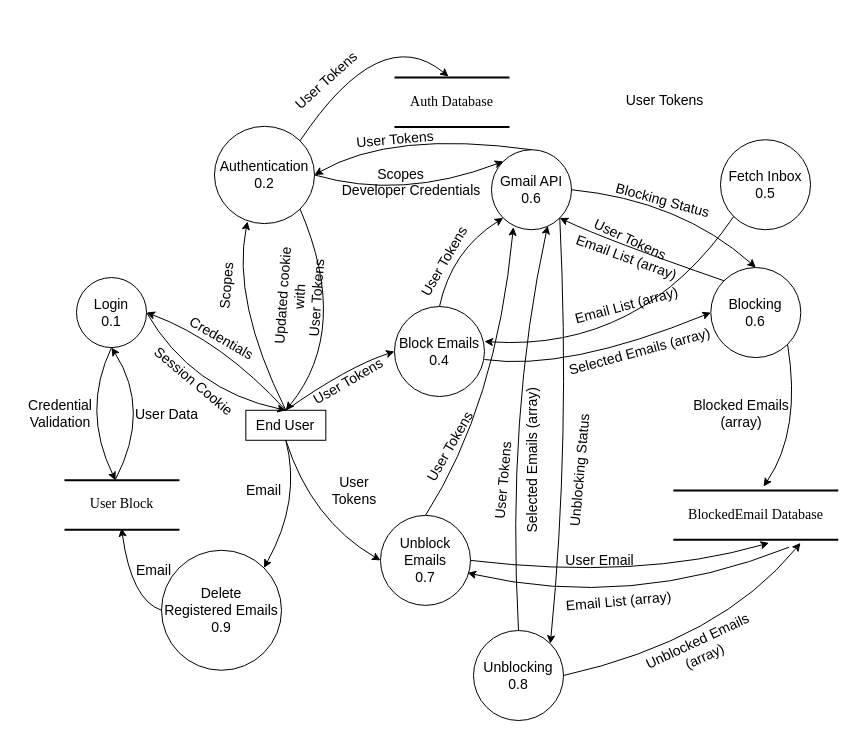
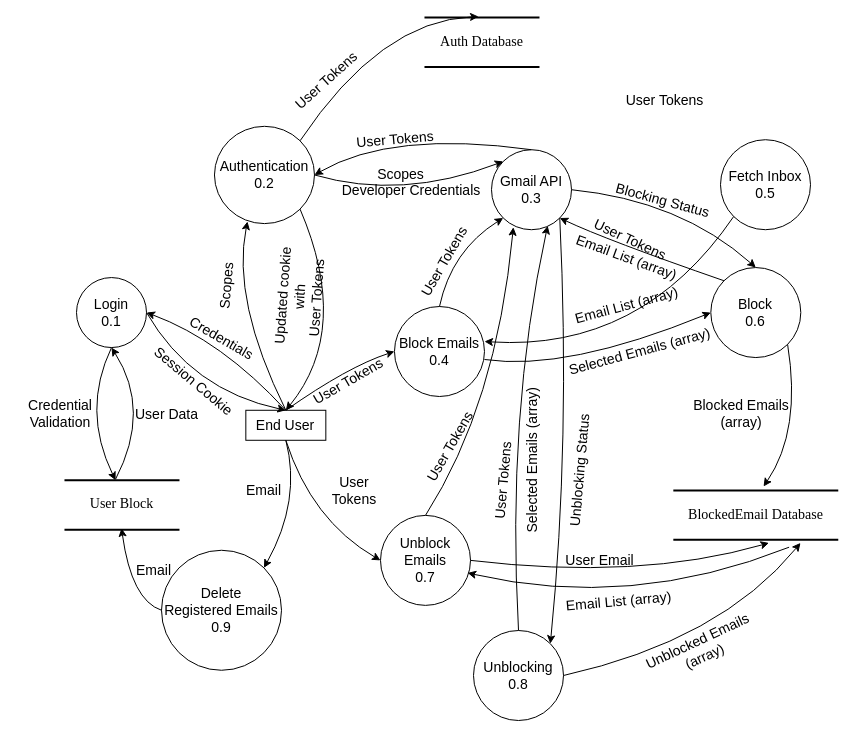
(452, 102) -> (482, 42)
(532, 190) -> (532, 190)
(756, 313) -> (756, 313)
